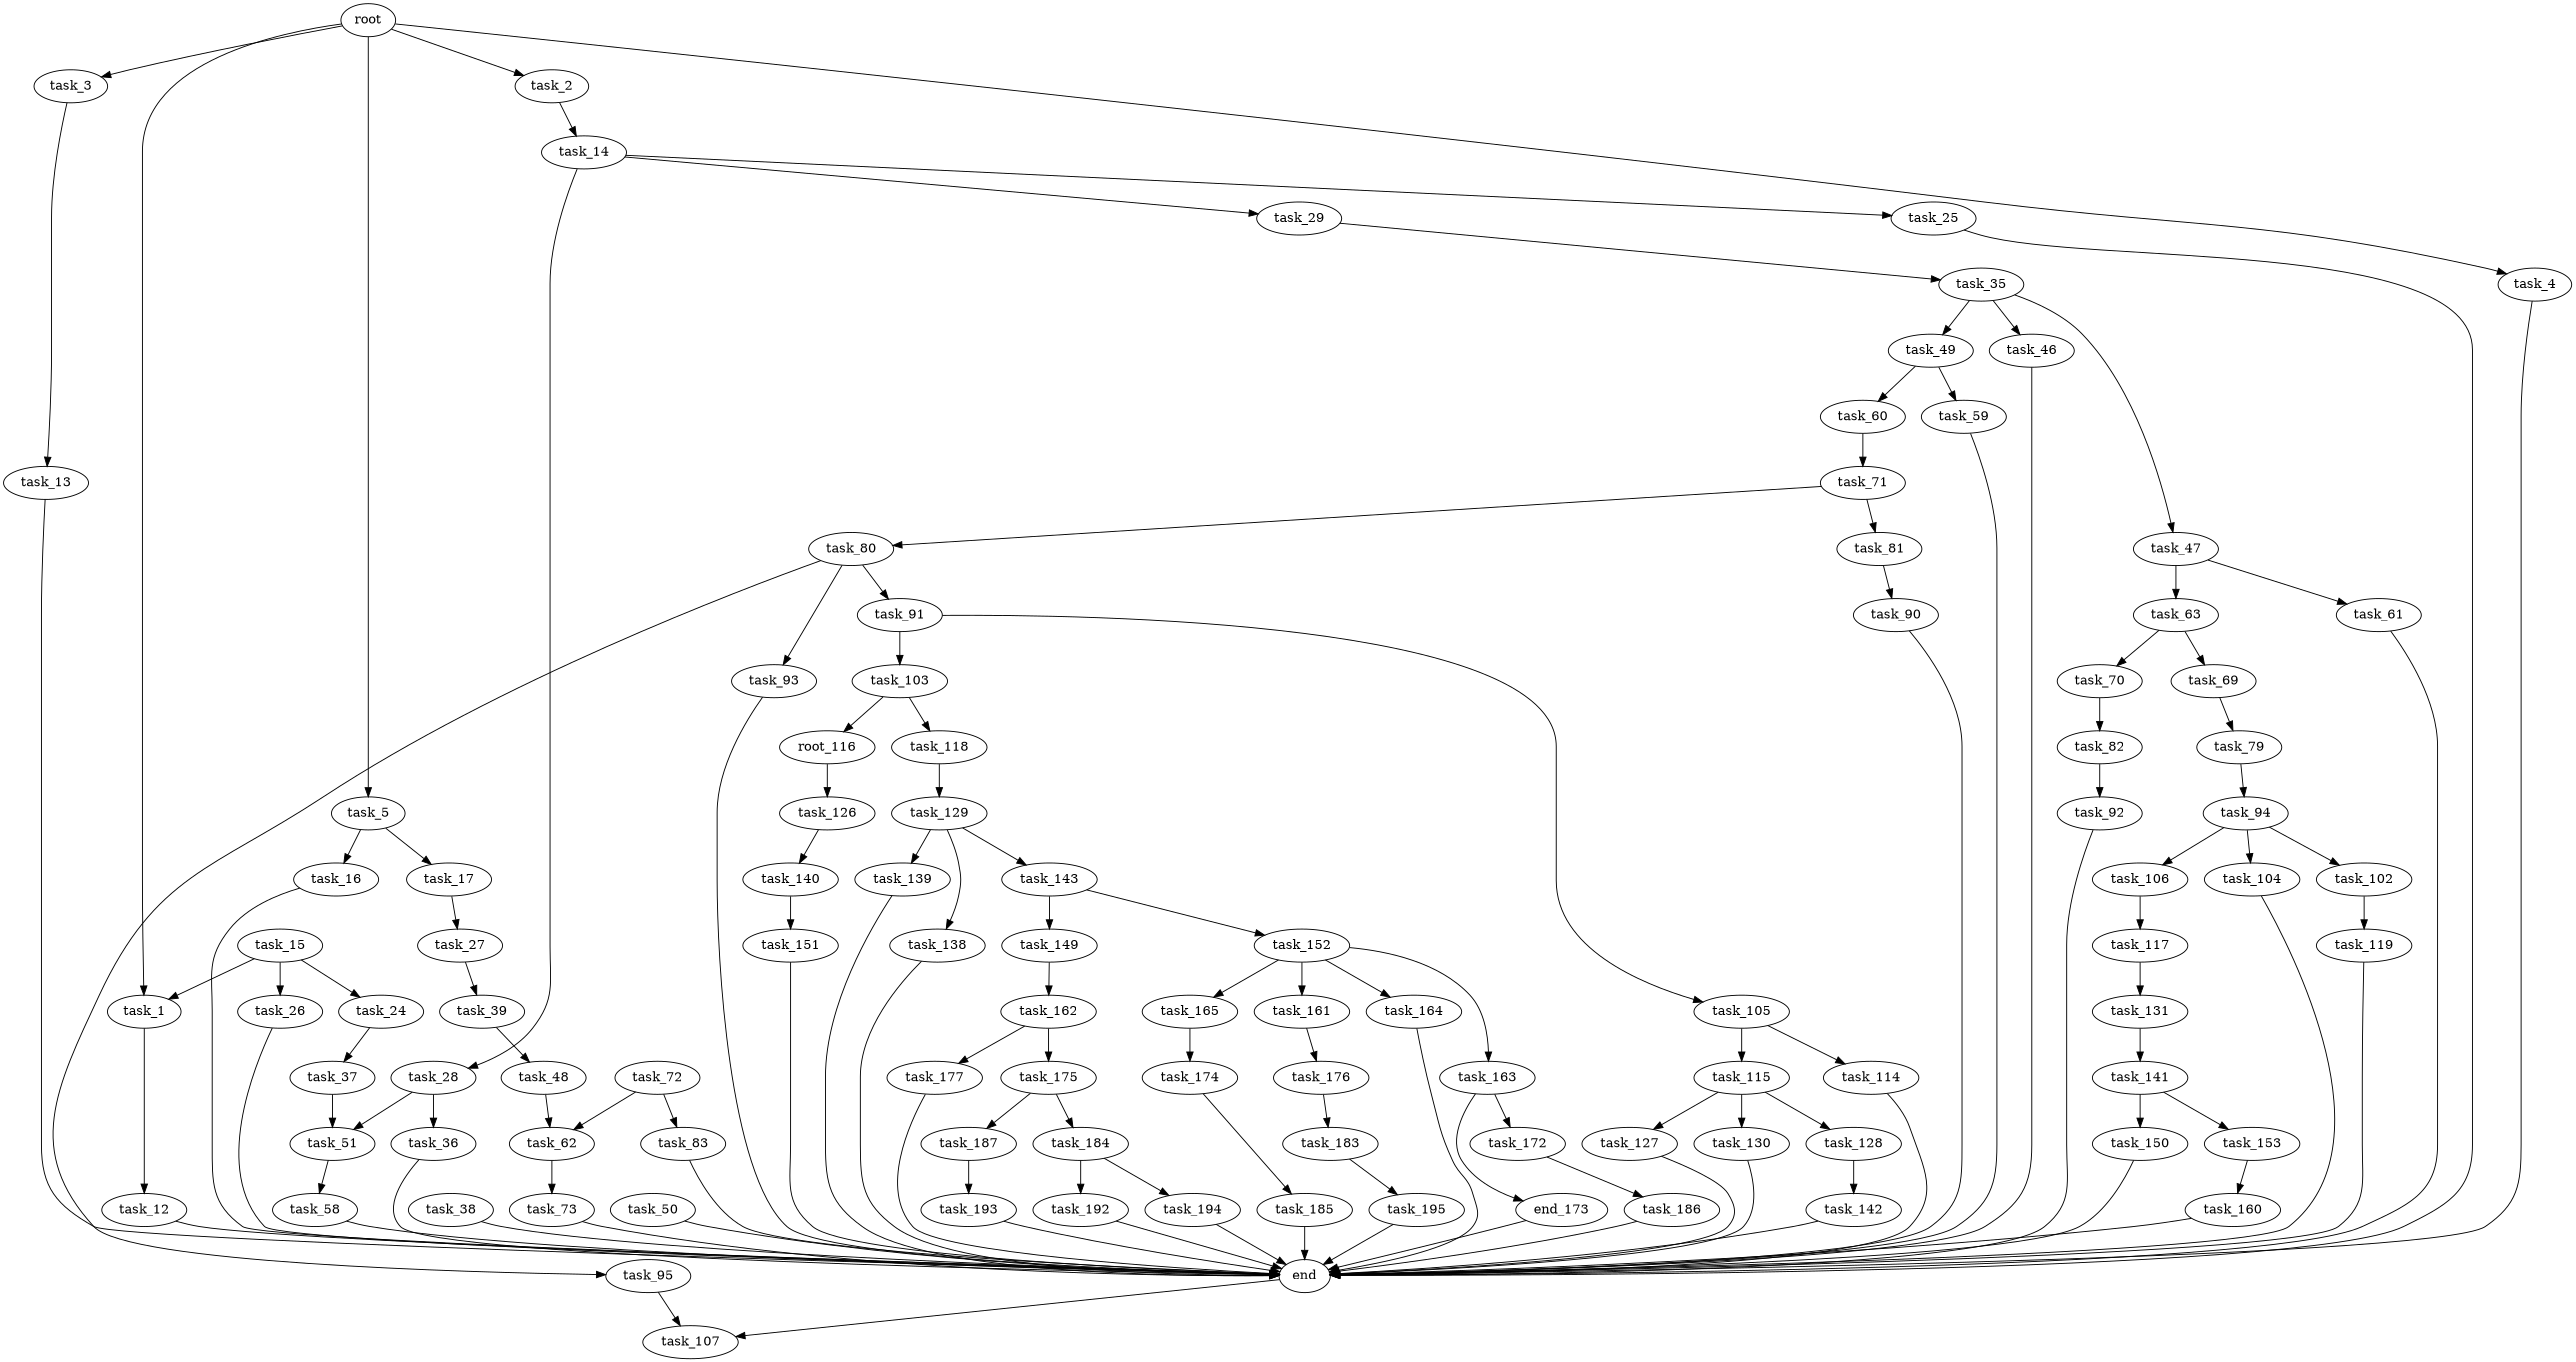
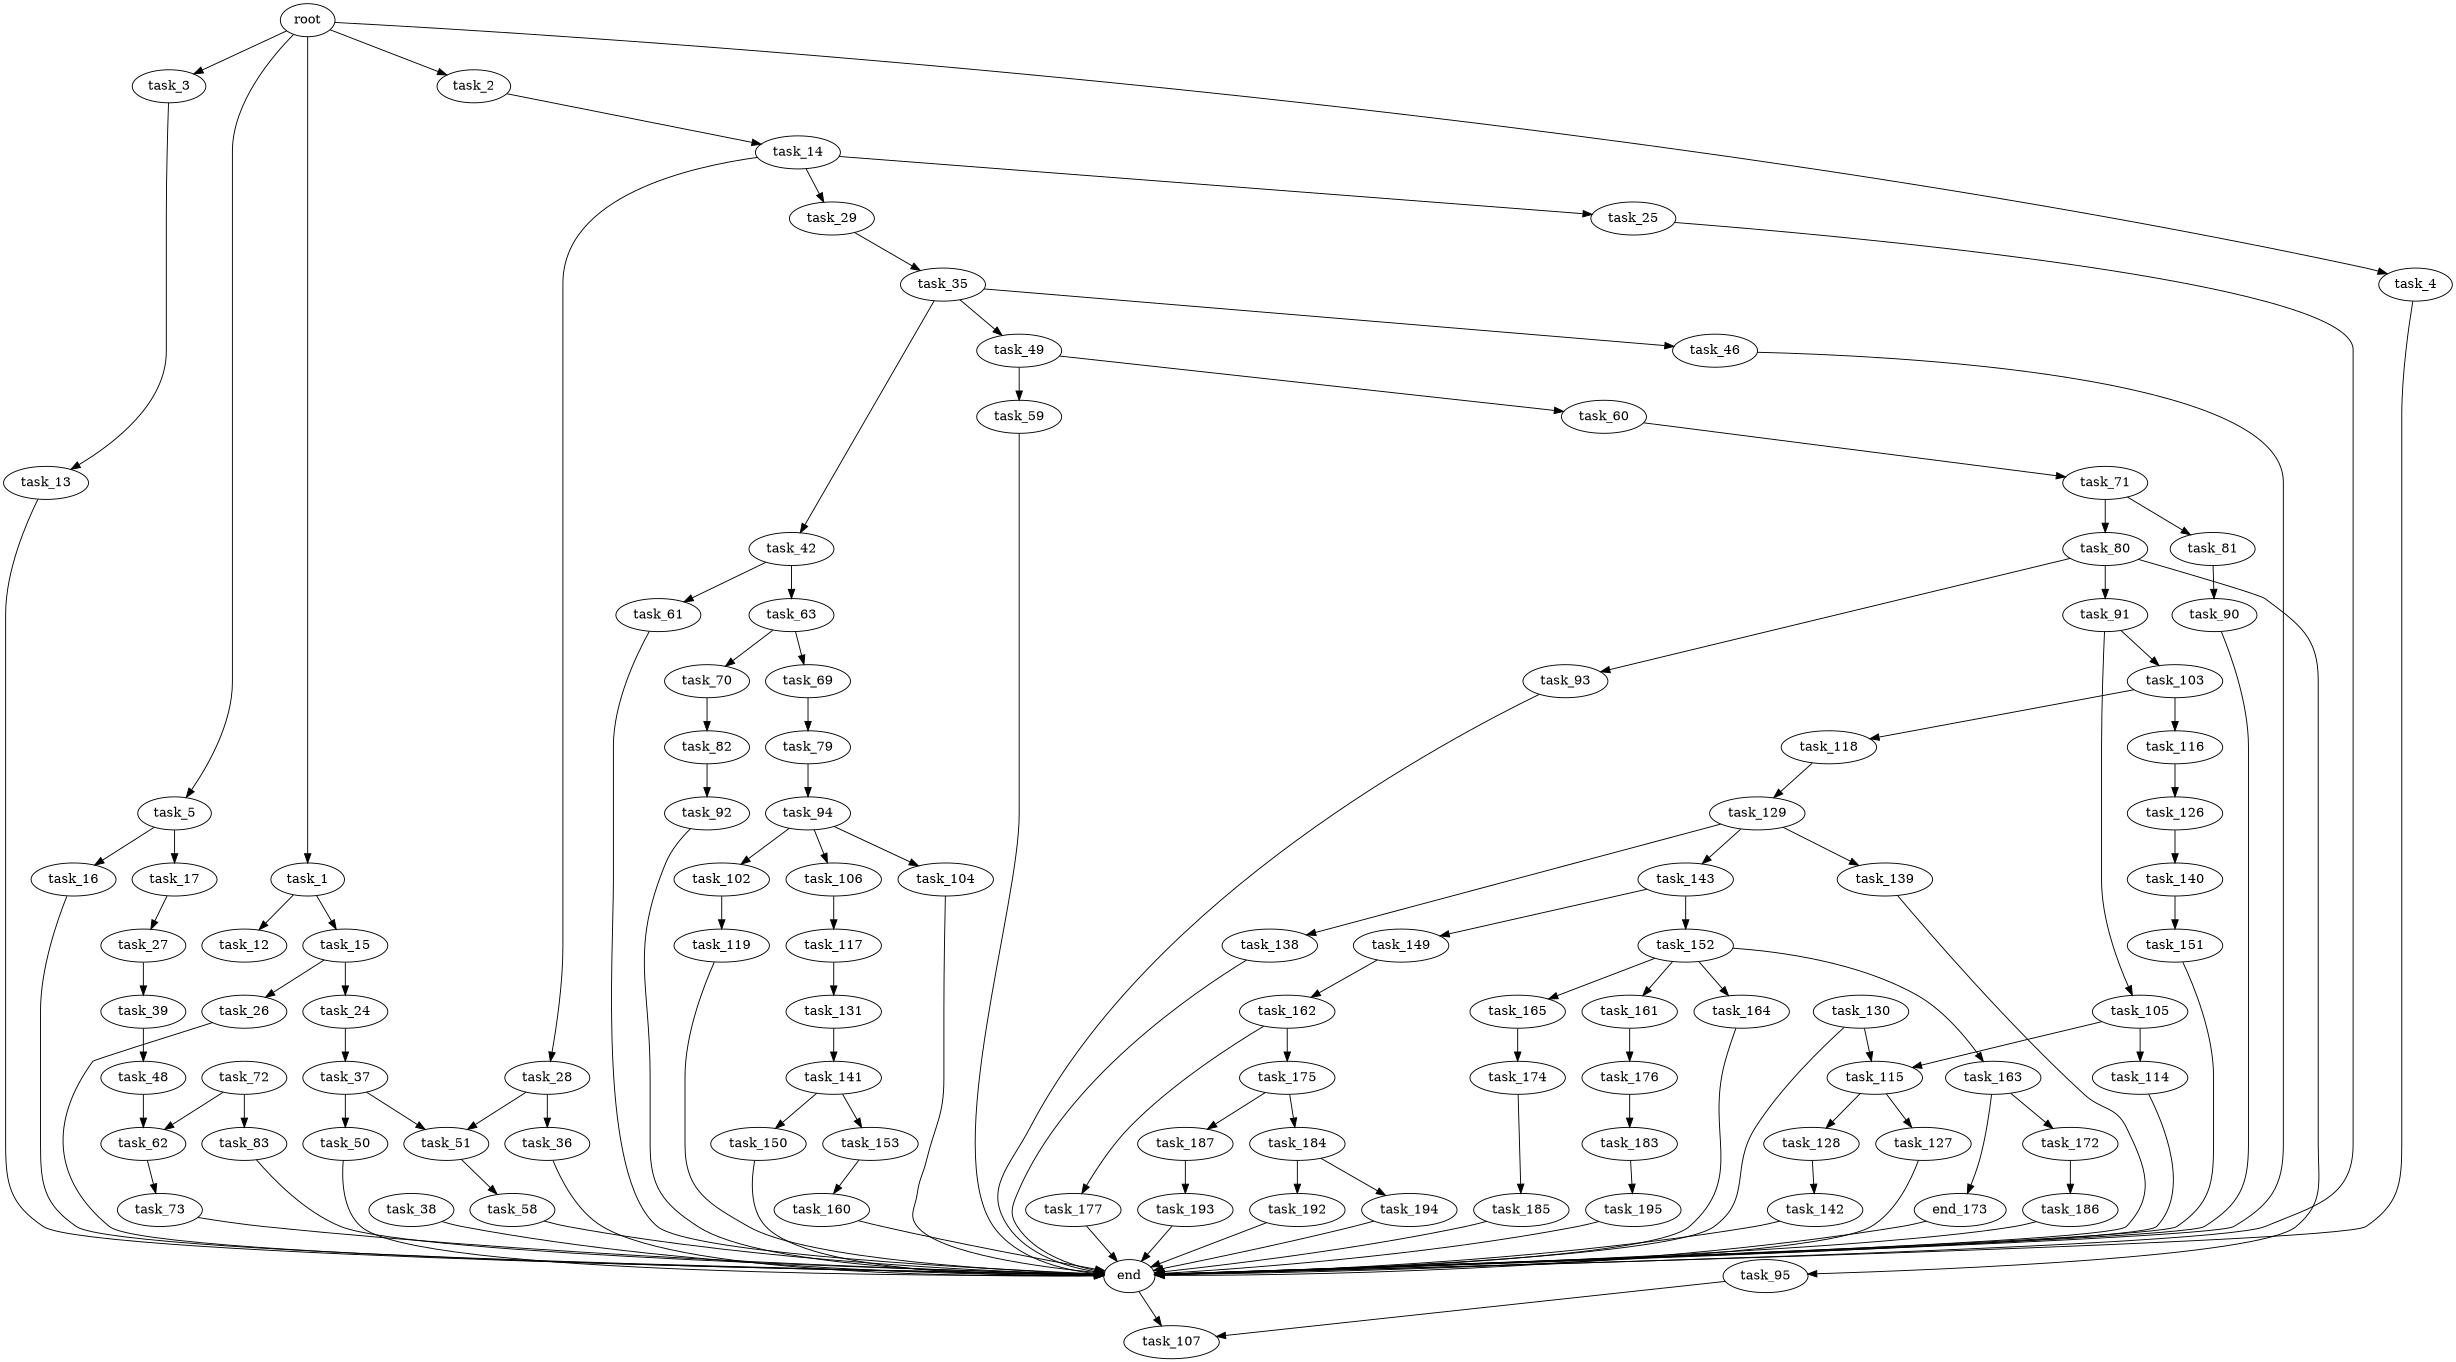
(2176, 549) -> (792, 549)
(827, 747) -> (2175, 747)
(218, 976) -> (324, 908)
none -> (345, 1106)
(1742, 1106) -> (1867, 1040)
(722, 1255) -> none
